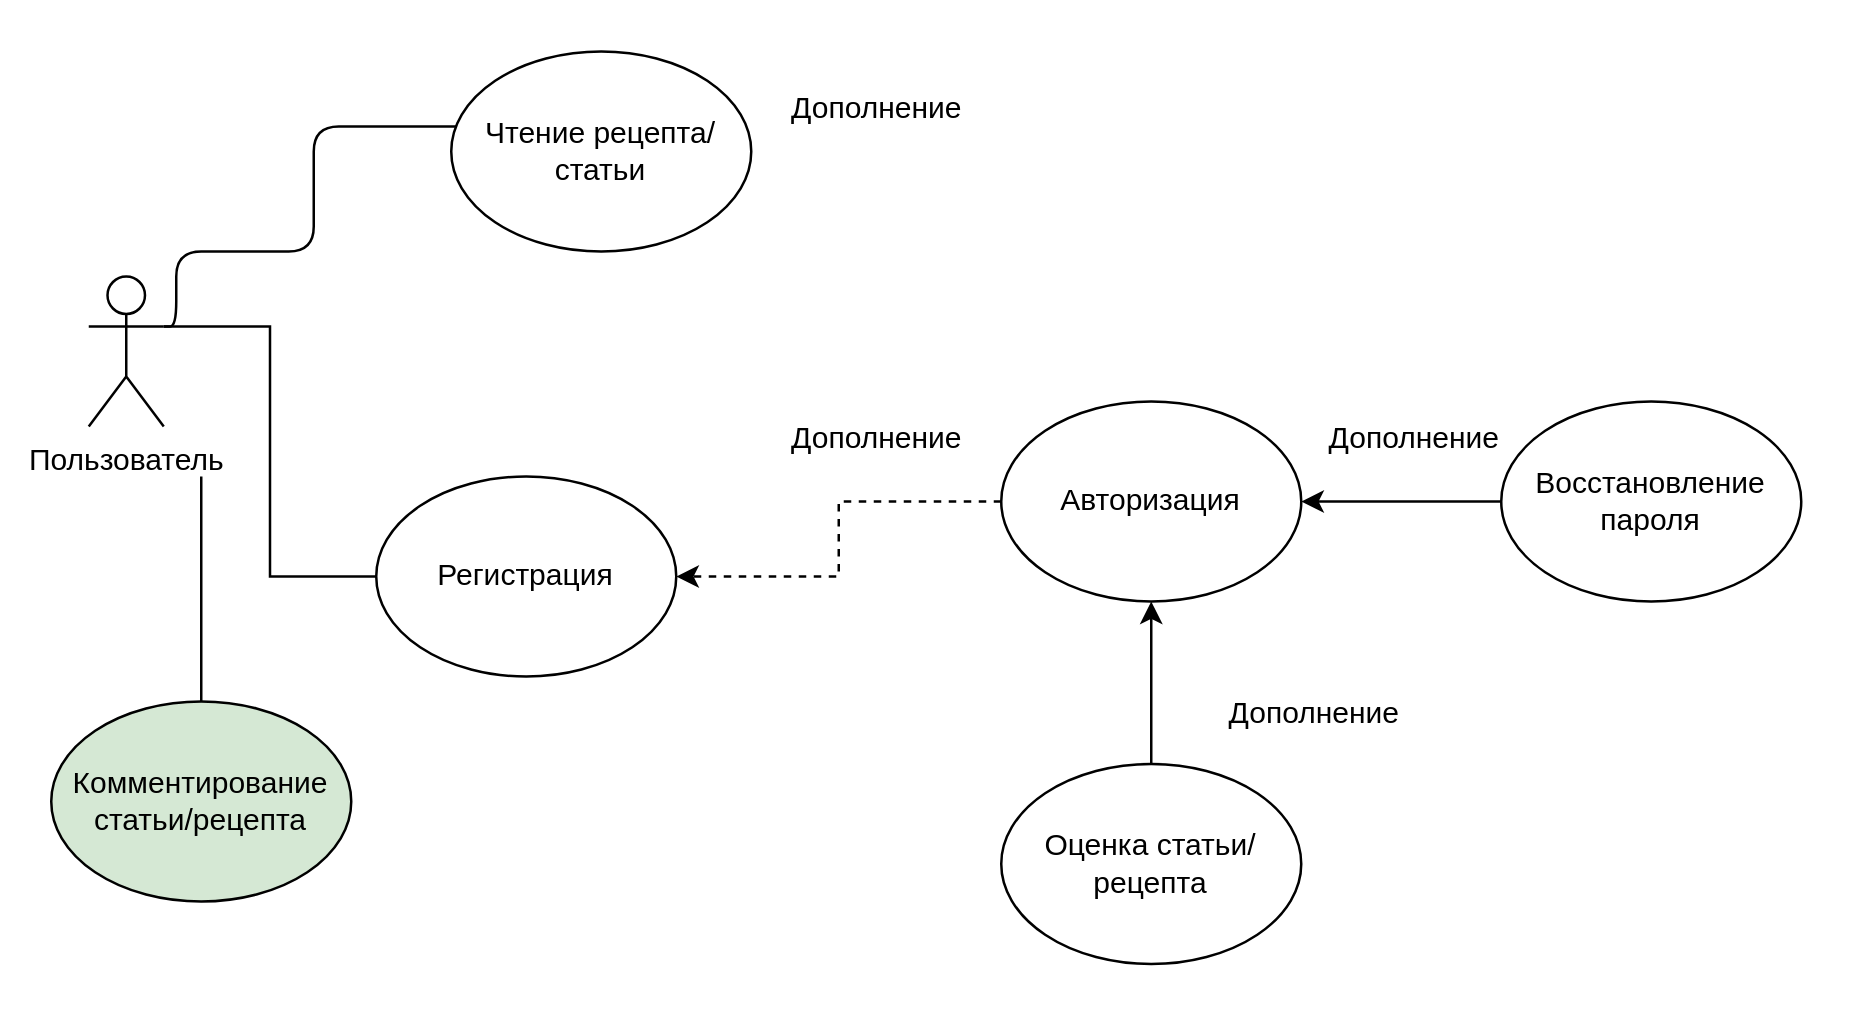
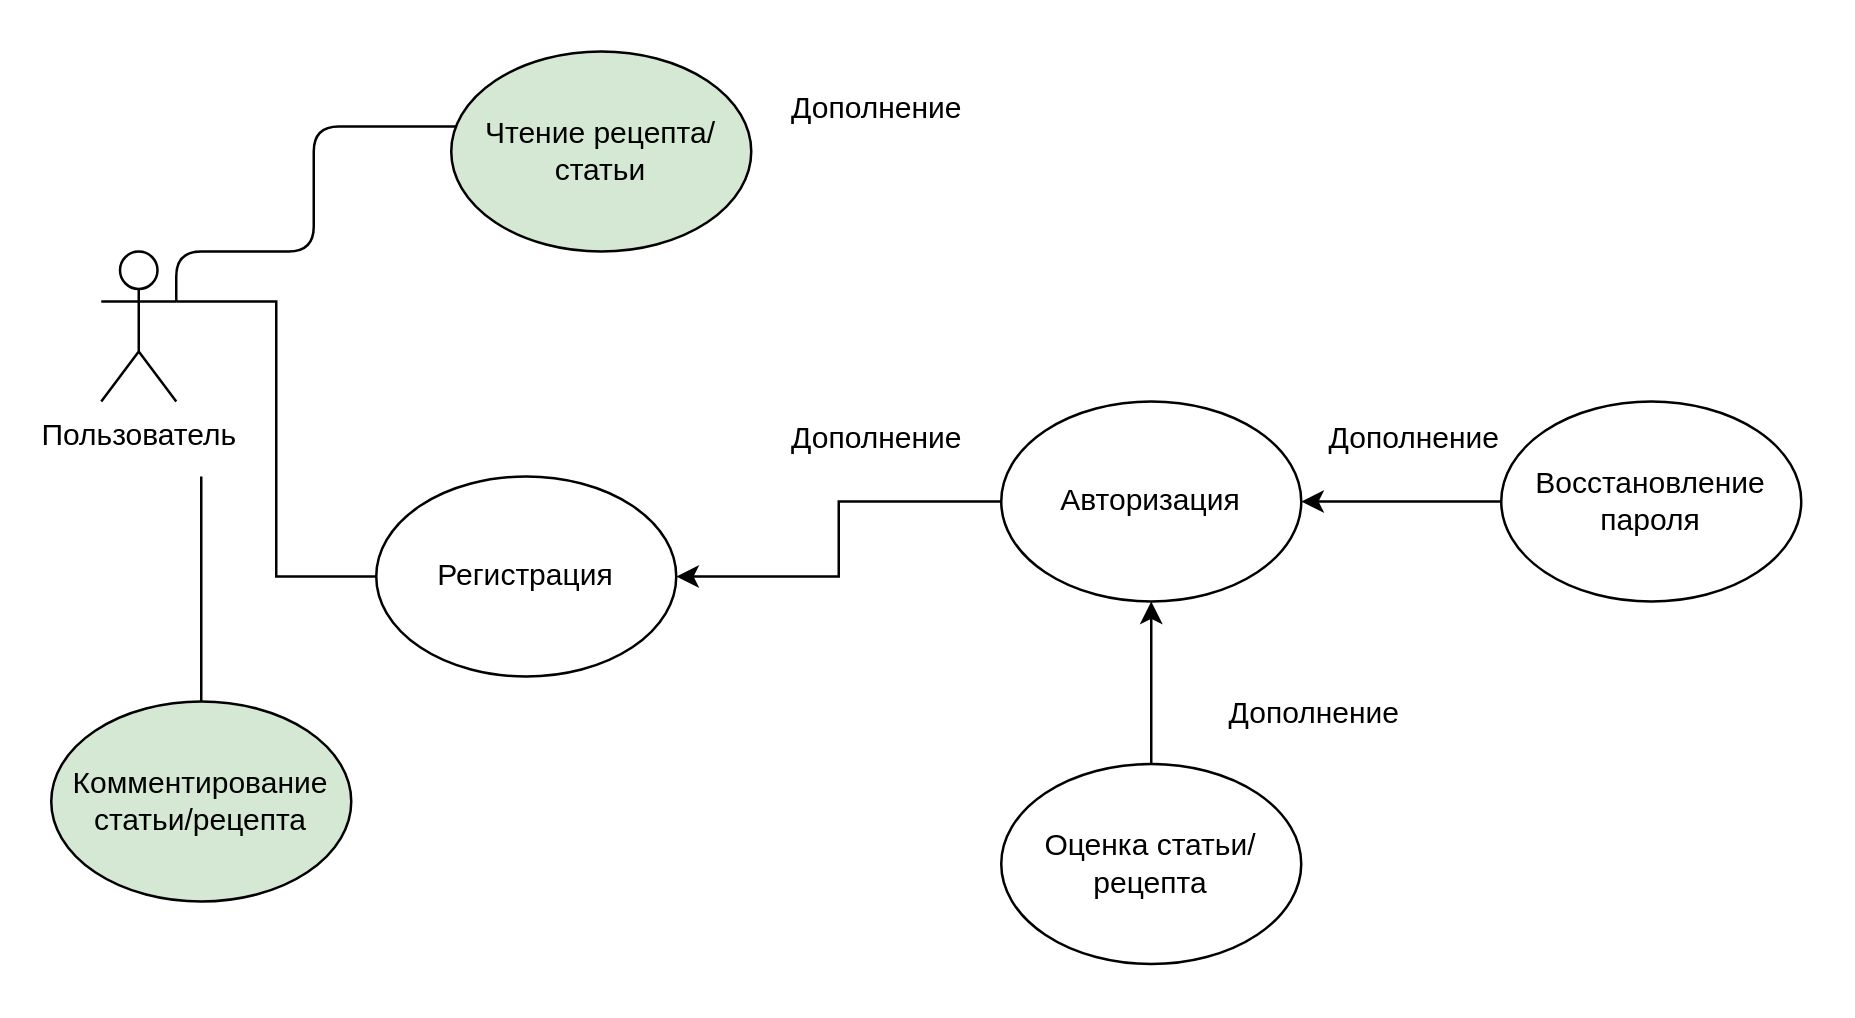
(601, 151) -> (601, 151)
(126, 351) -> (139, 326)
(839, 530) -> (839, 530)
